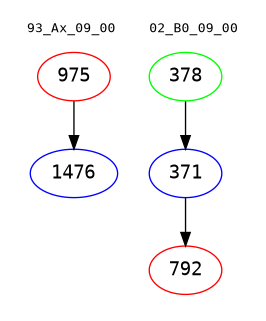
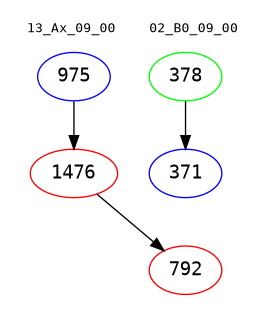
(72, 29) -> (72, 29)
(74, 77) -> (74, 77)
(74, 173) -> (74, 173)
(186, 215) -> (125, 218)
